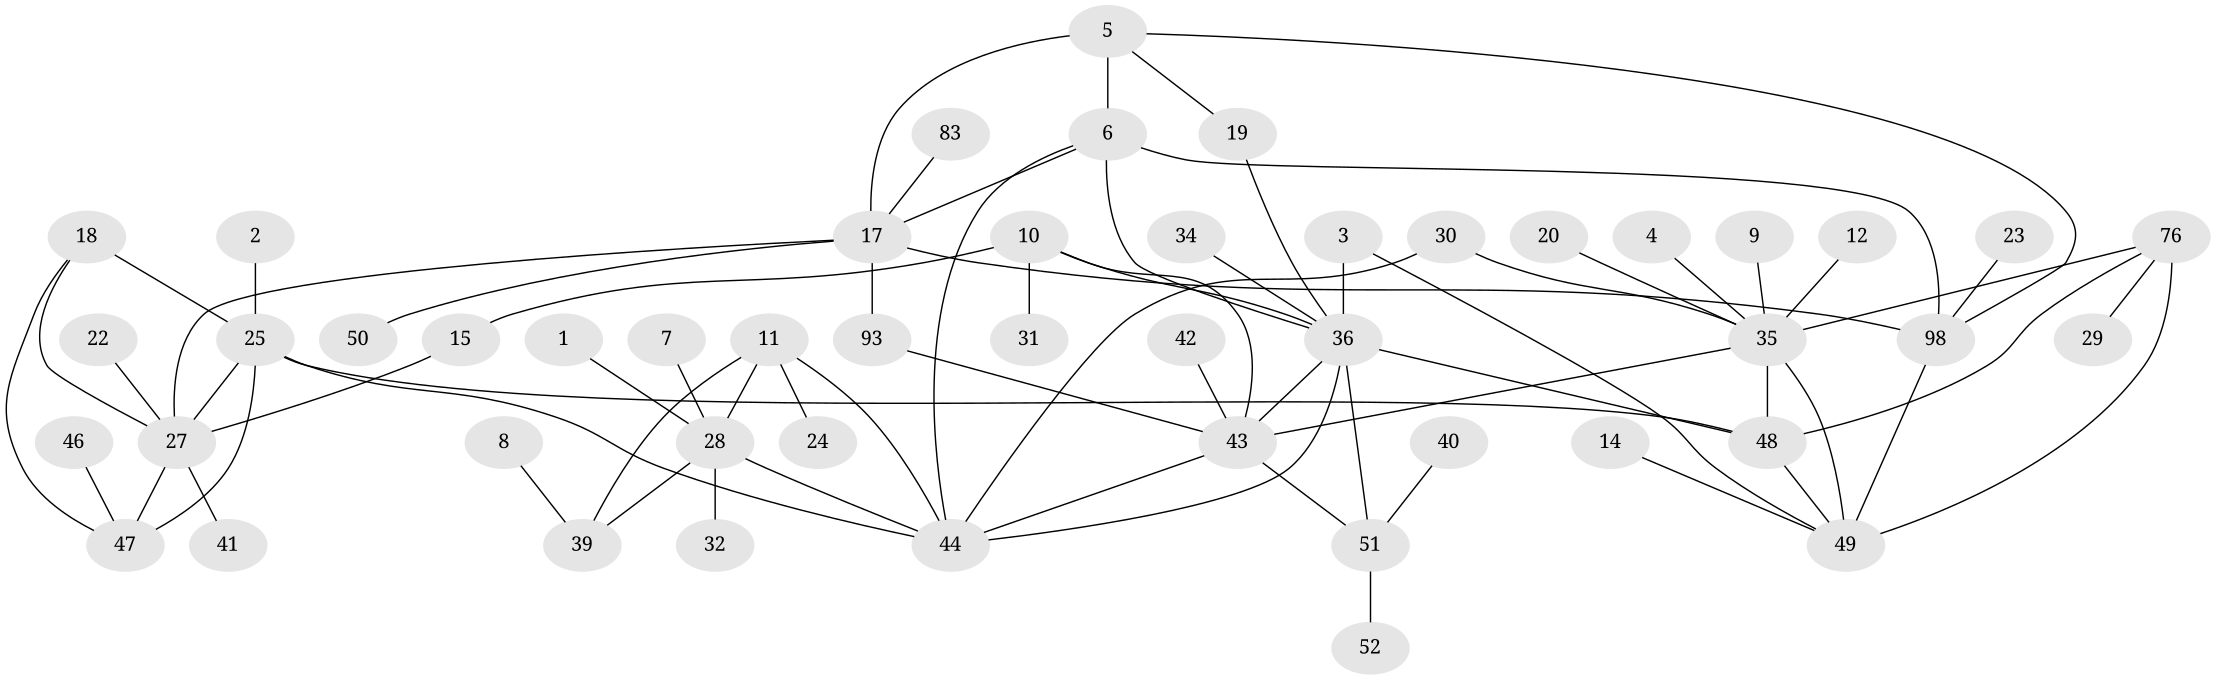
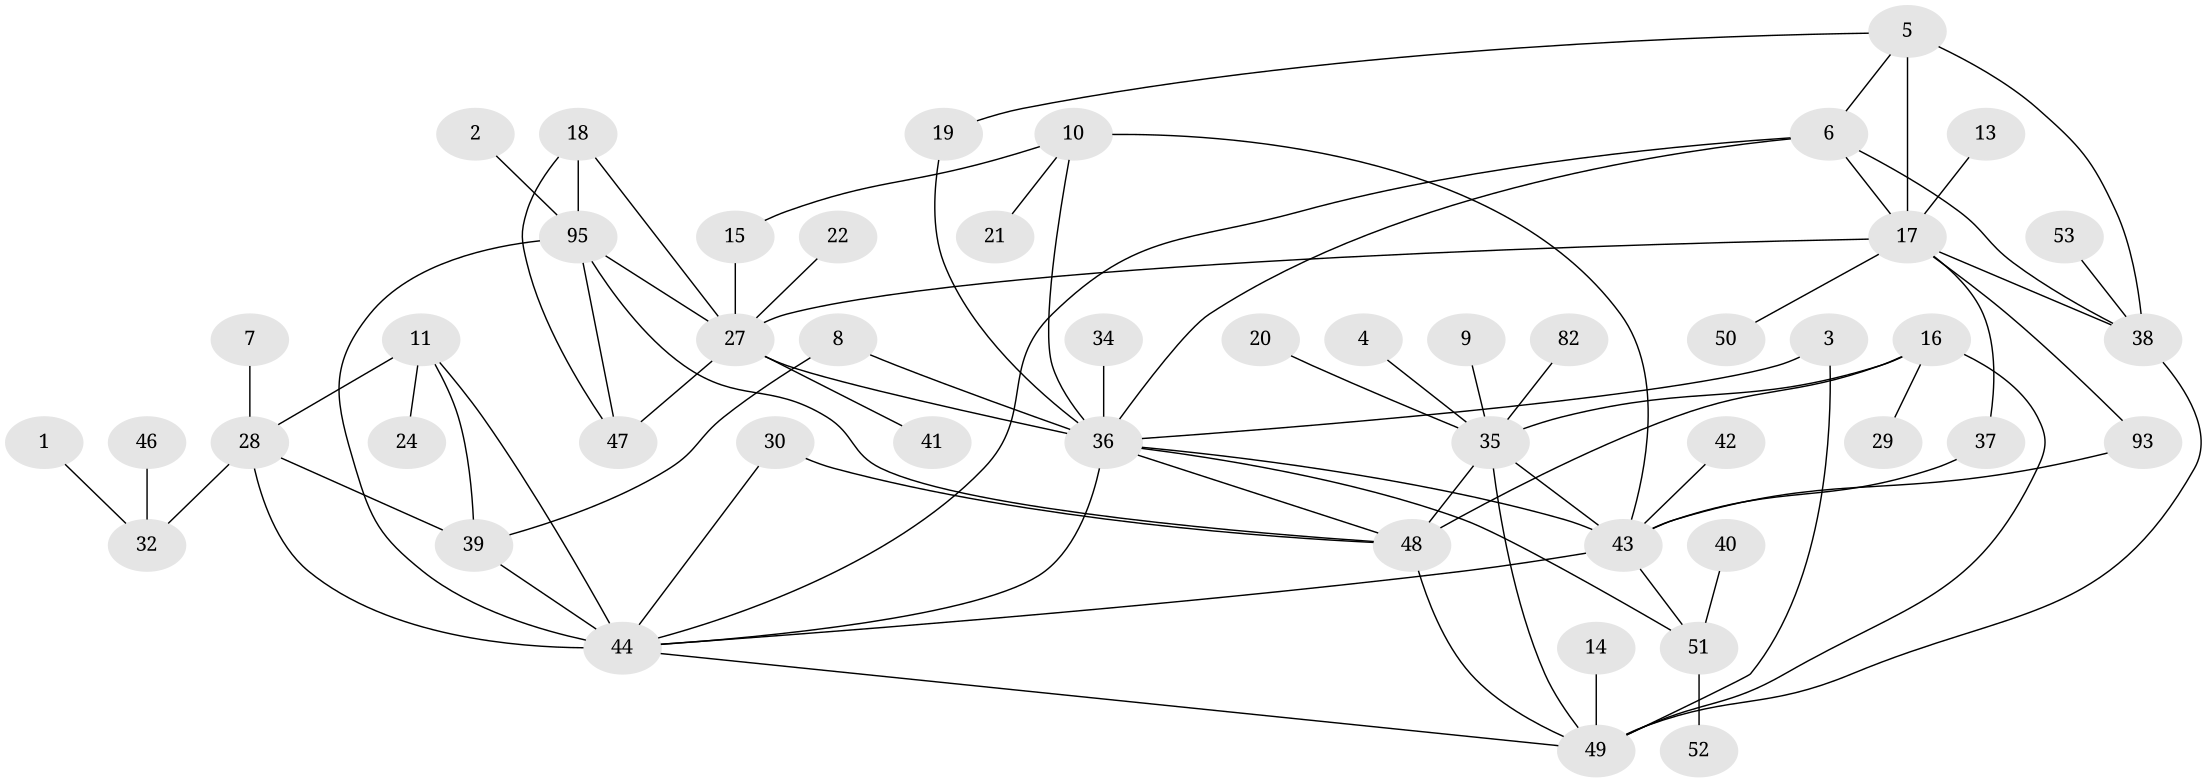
(951, 134) -> (1986, 134)
(1857, 237) -> (1569, 340)
(2014, 237) -> (2065, 237)
(2172, 237) -> (1932, 340)
(1572, 284) -> (1087, 516)
(255, 340) -> (578, 237)
(1029, 340) -> (995, 237)
(1936, 340) -> (2143, 340)
(637, 390) -> (96, 494)
none -> (970, 393)
none -> (915, 399)
none -> (1986, 443)
(100, 494) -> (147, 494)
none -> (548, 597)
none -> (1109, 700)
